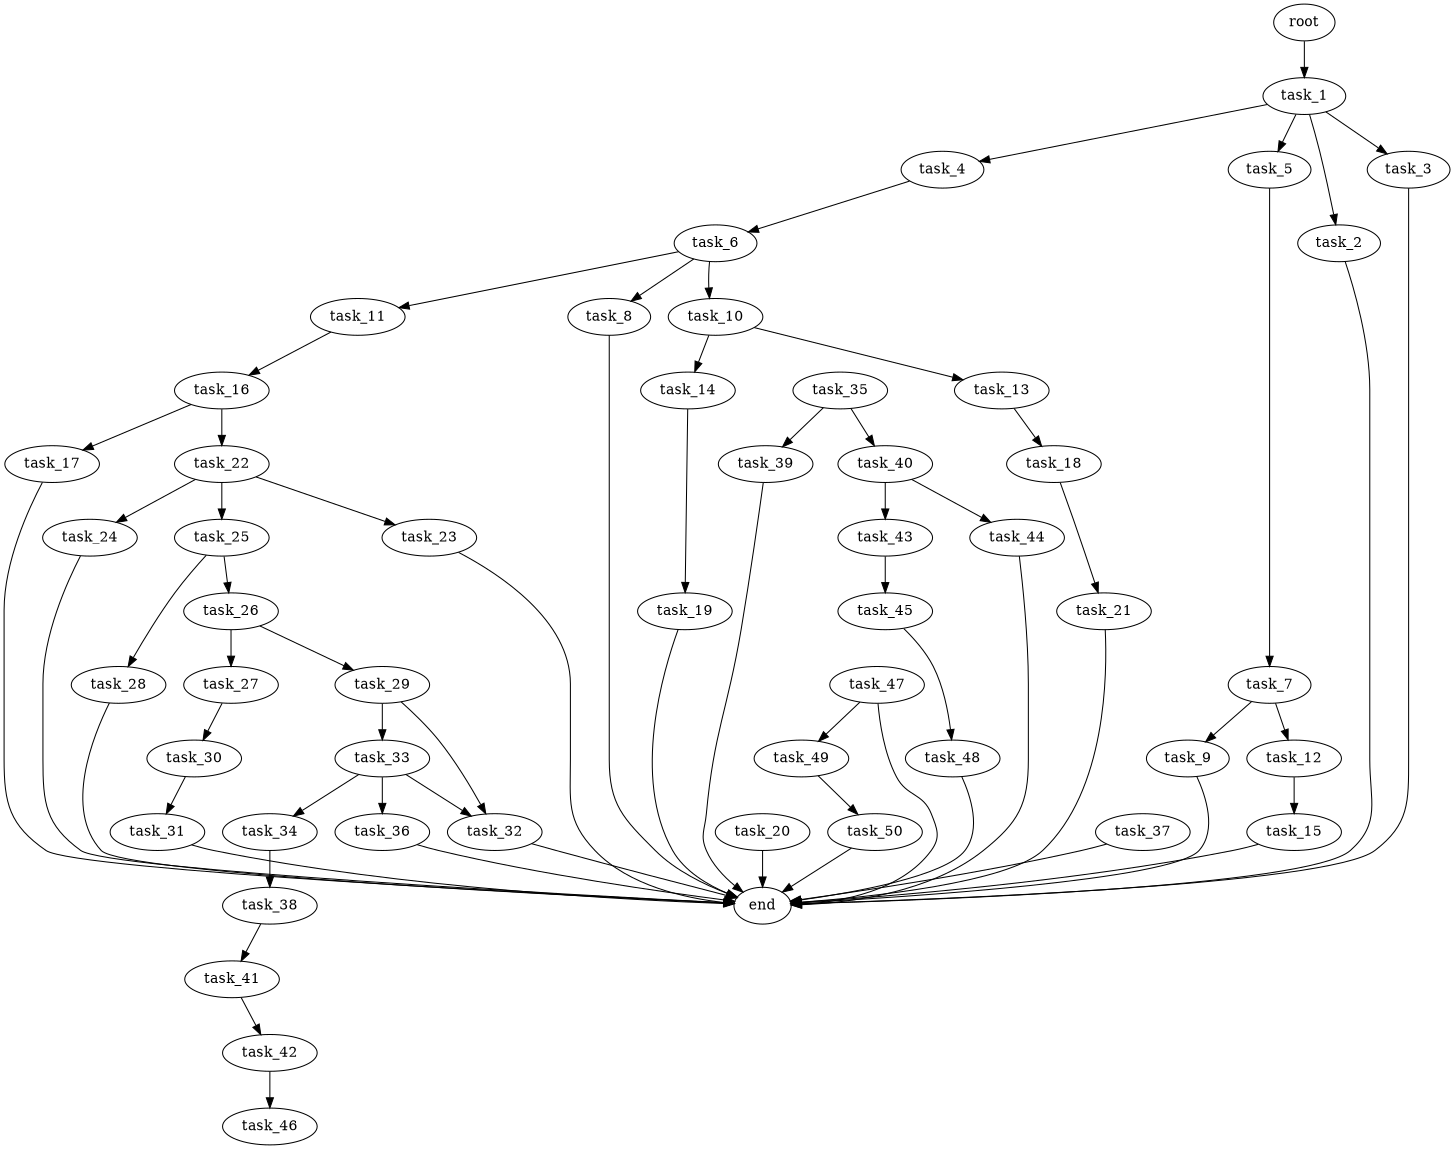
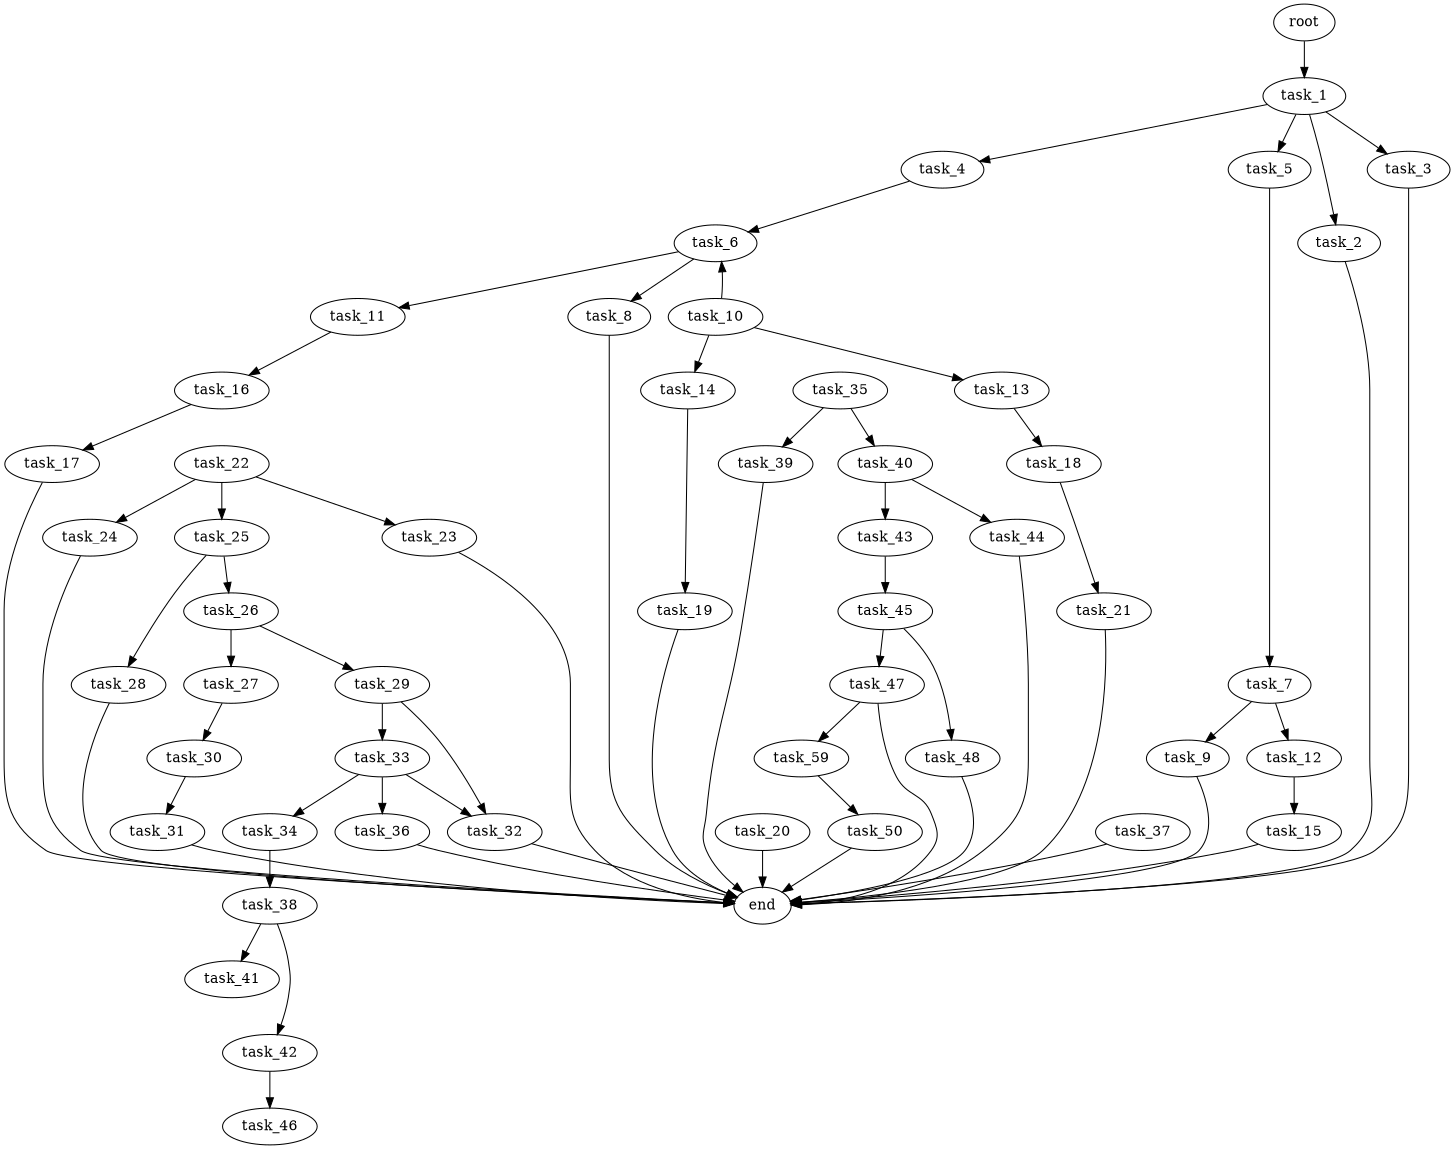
(709, 275) -> (722, 285)
(222, 422) -> none
none -> (882, 643)
(801, 758) -> (801, 758)
(249, 1012) -> (290, 974)
